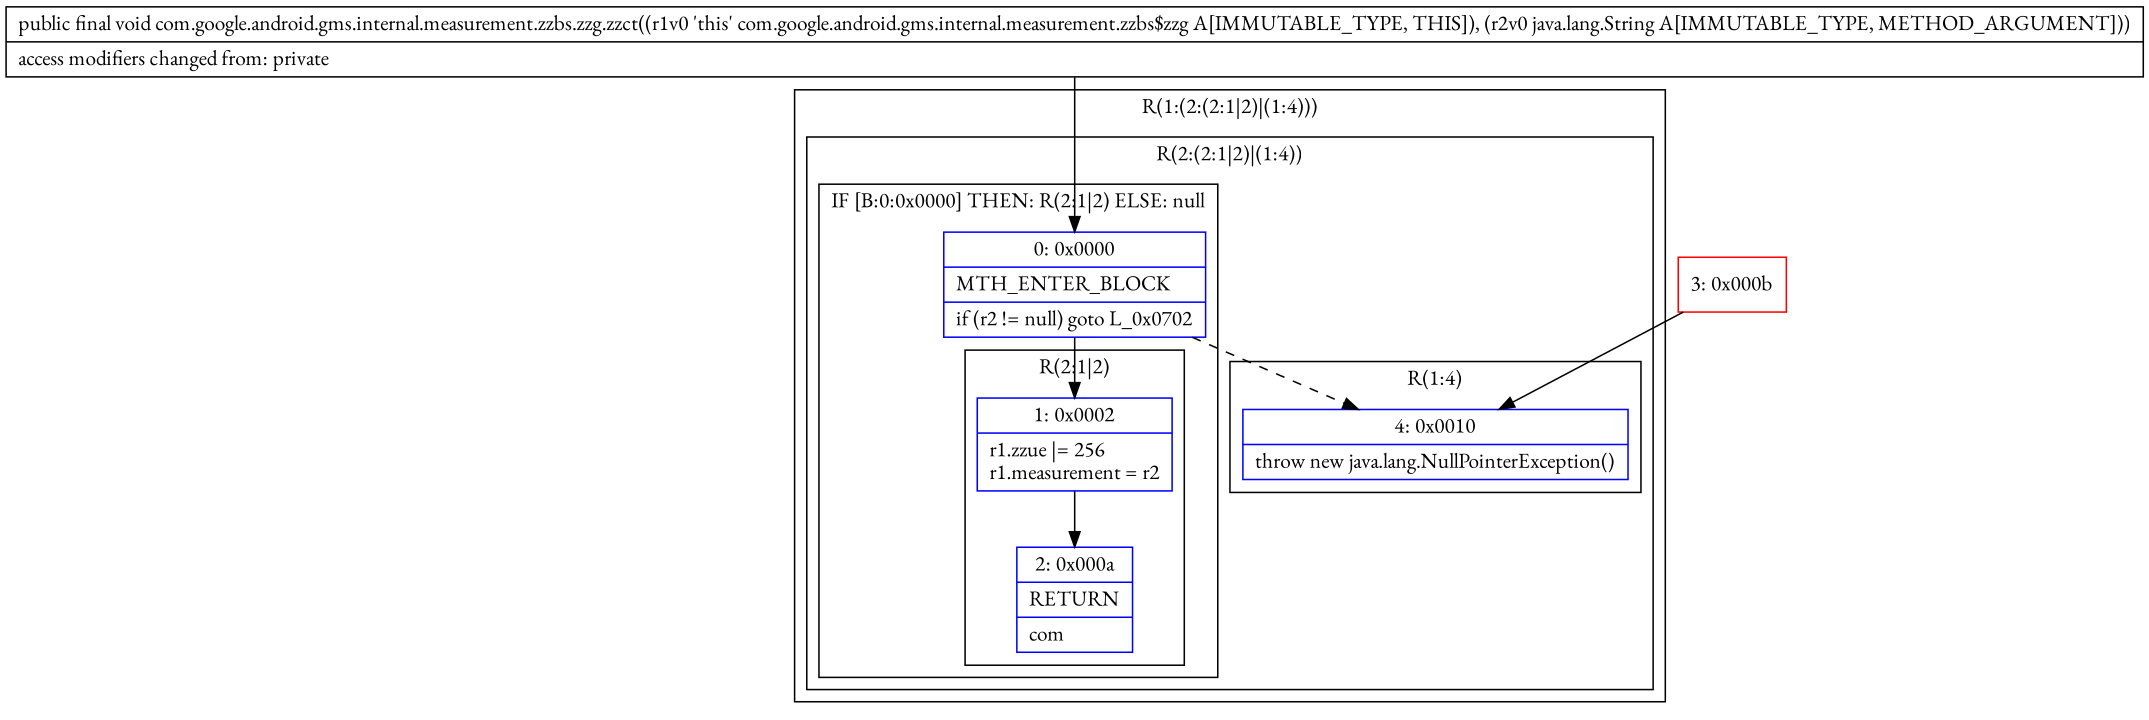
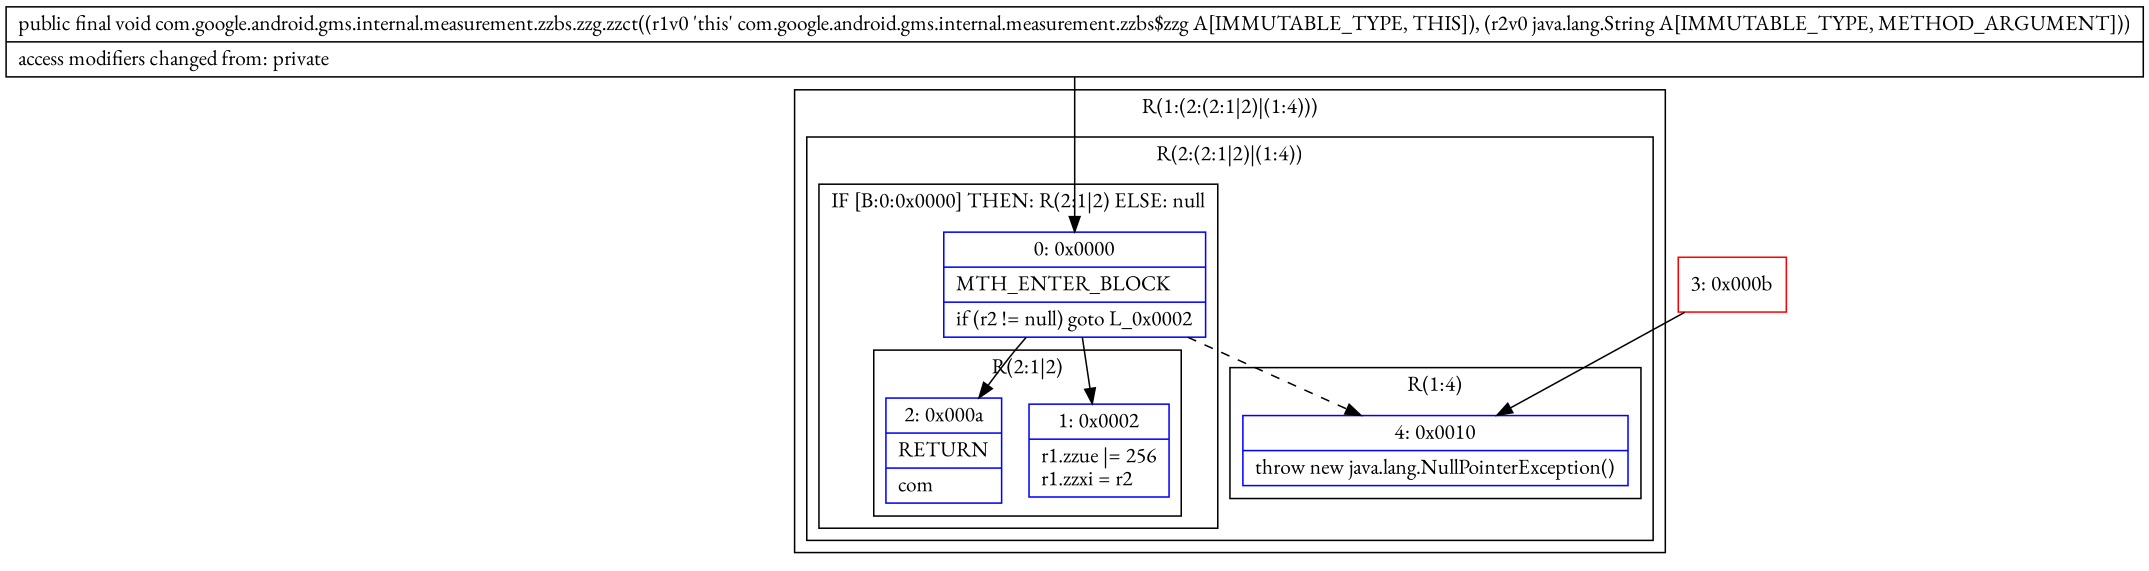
(1075, 319) -> (1075, 319)
(1075, 473) -> (1088, 479)
(1075, 511) -> (1007, 361)
